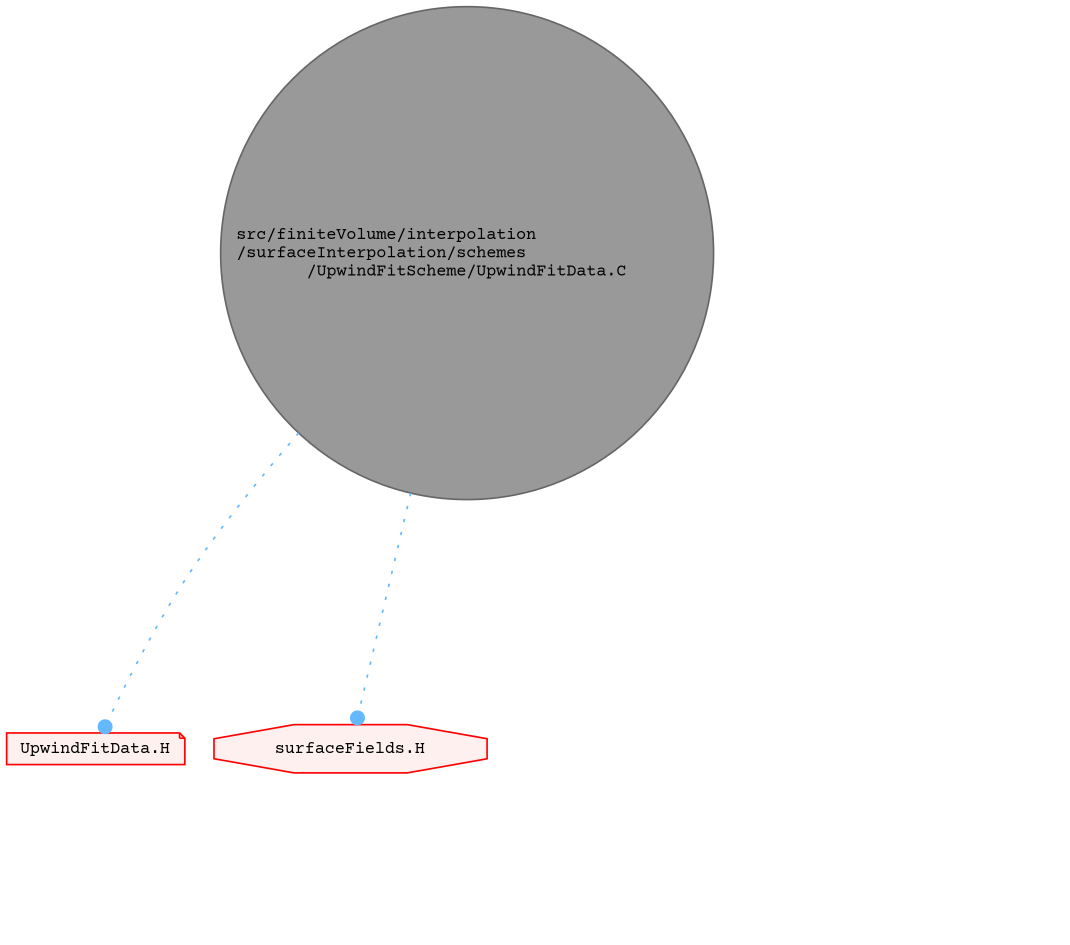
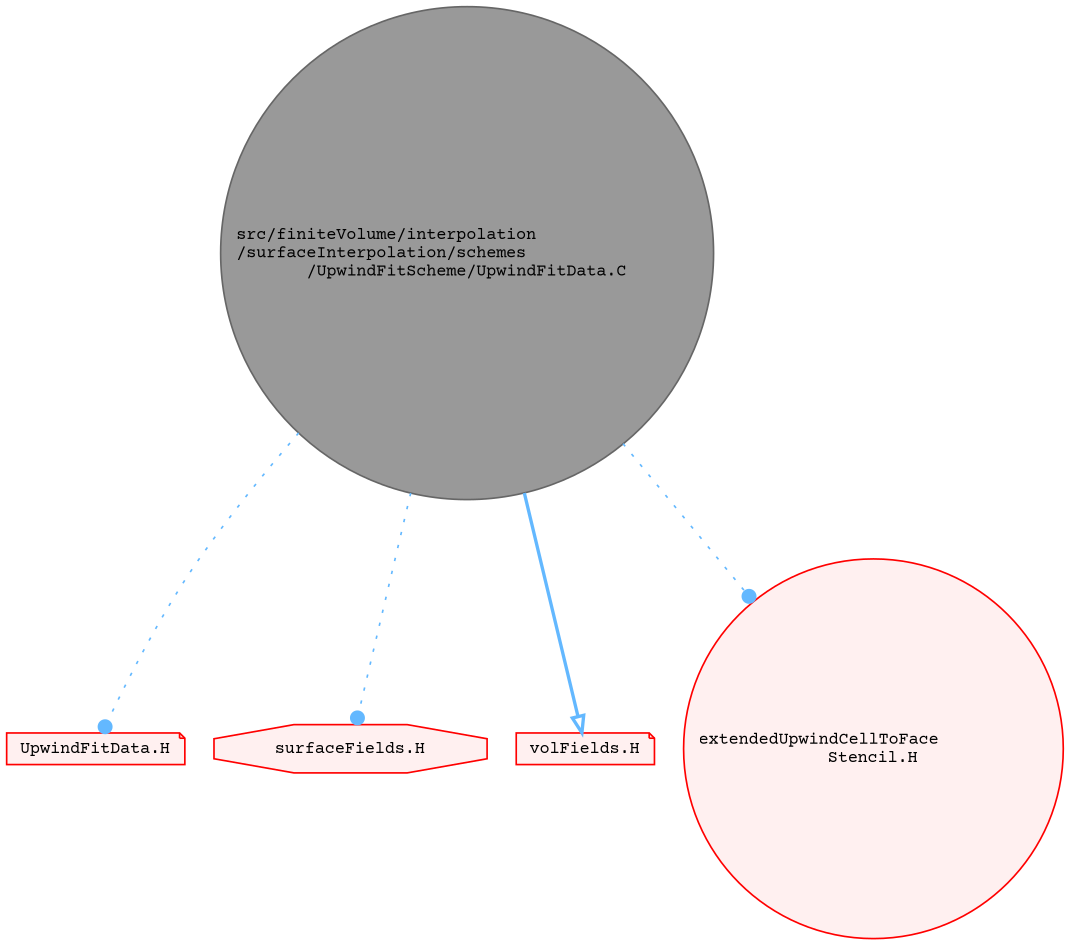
none -> (585, 749)
none -> (873, 749)
